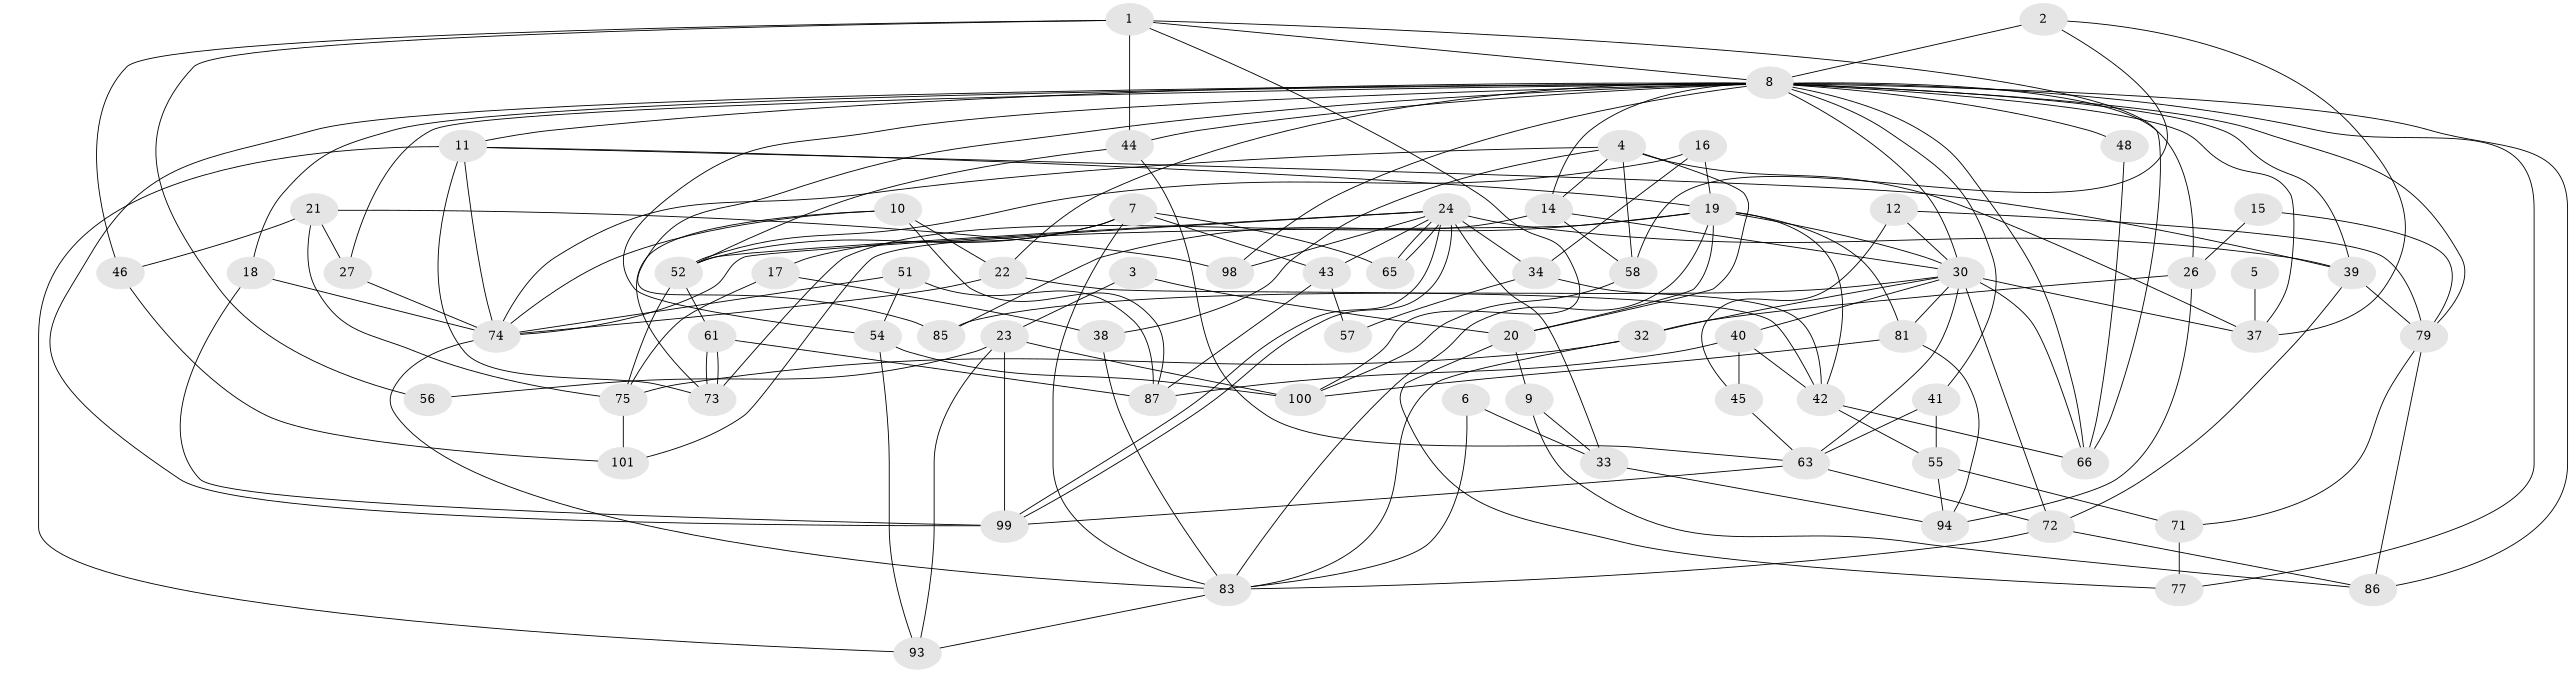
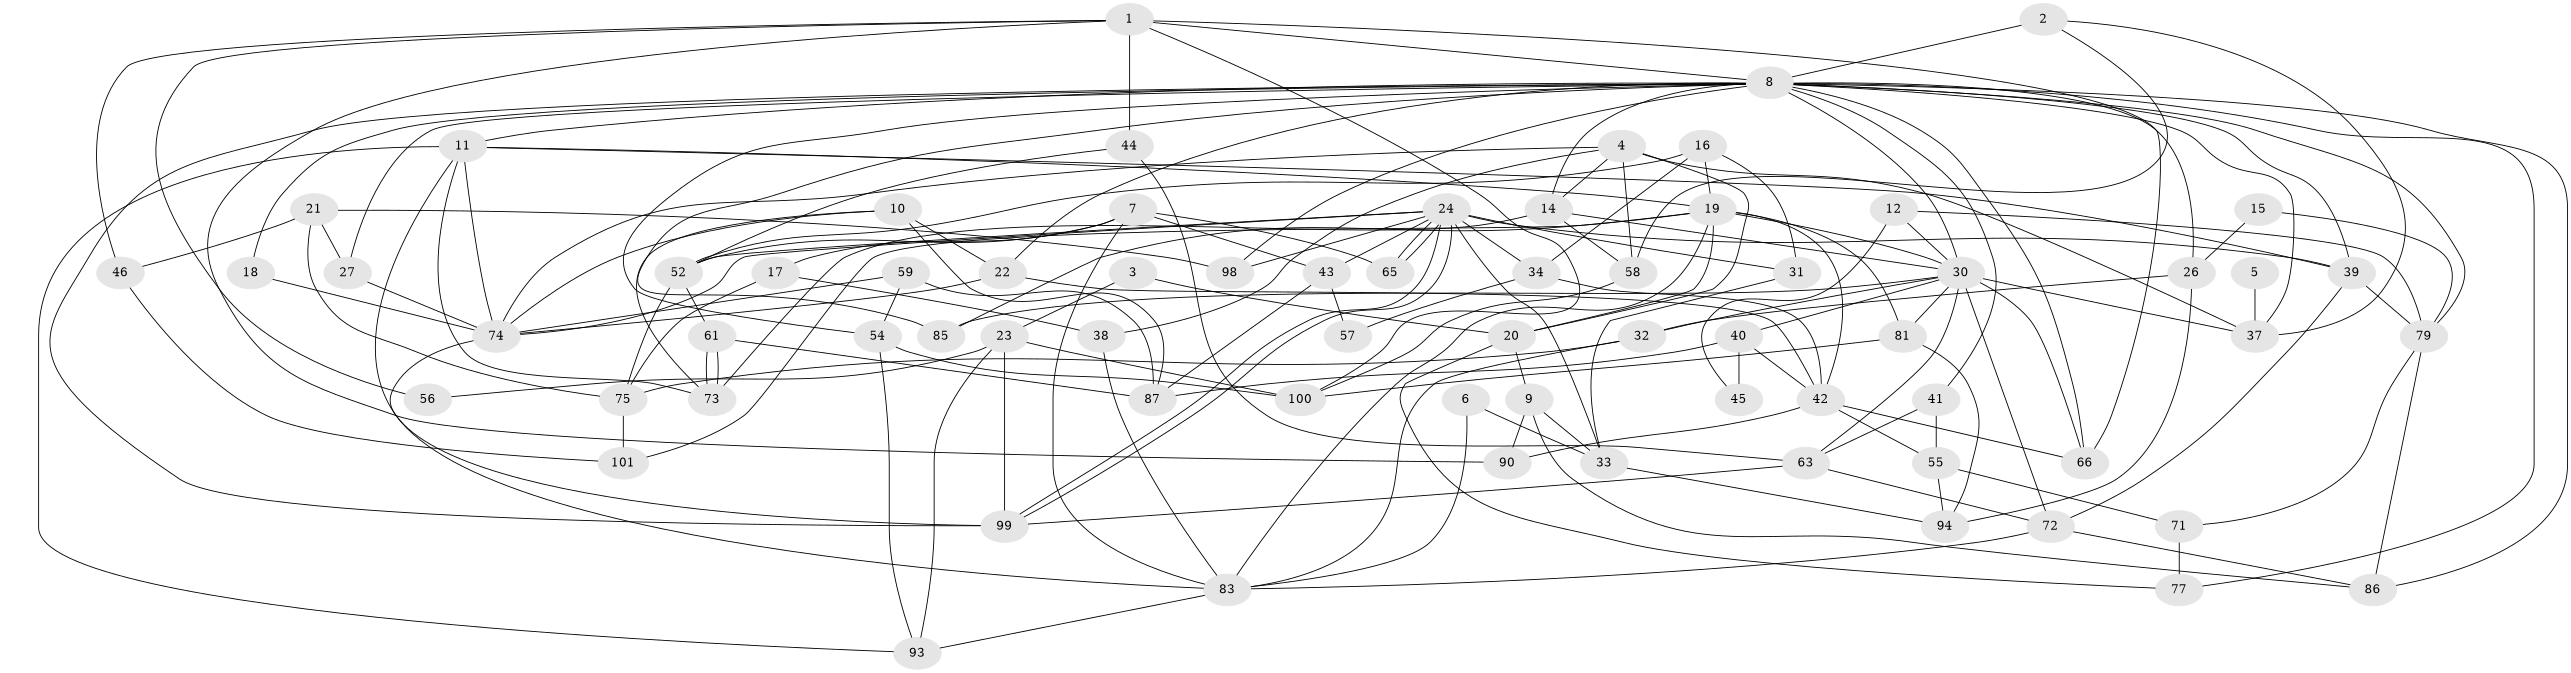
(1314, 116) -> none
(2125, 146) -> none
(906, 273) -> (906, 273)
none -> (1797, 273)
(1772, 431) -> none
none -> (1507, 463)
(484, 509) -> (543, 483)
